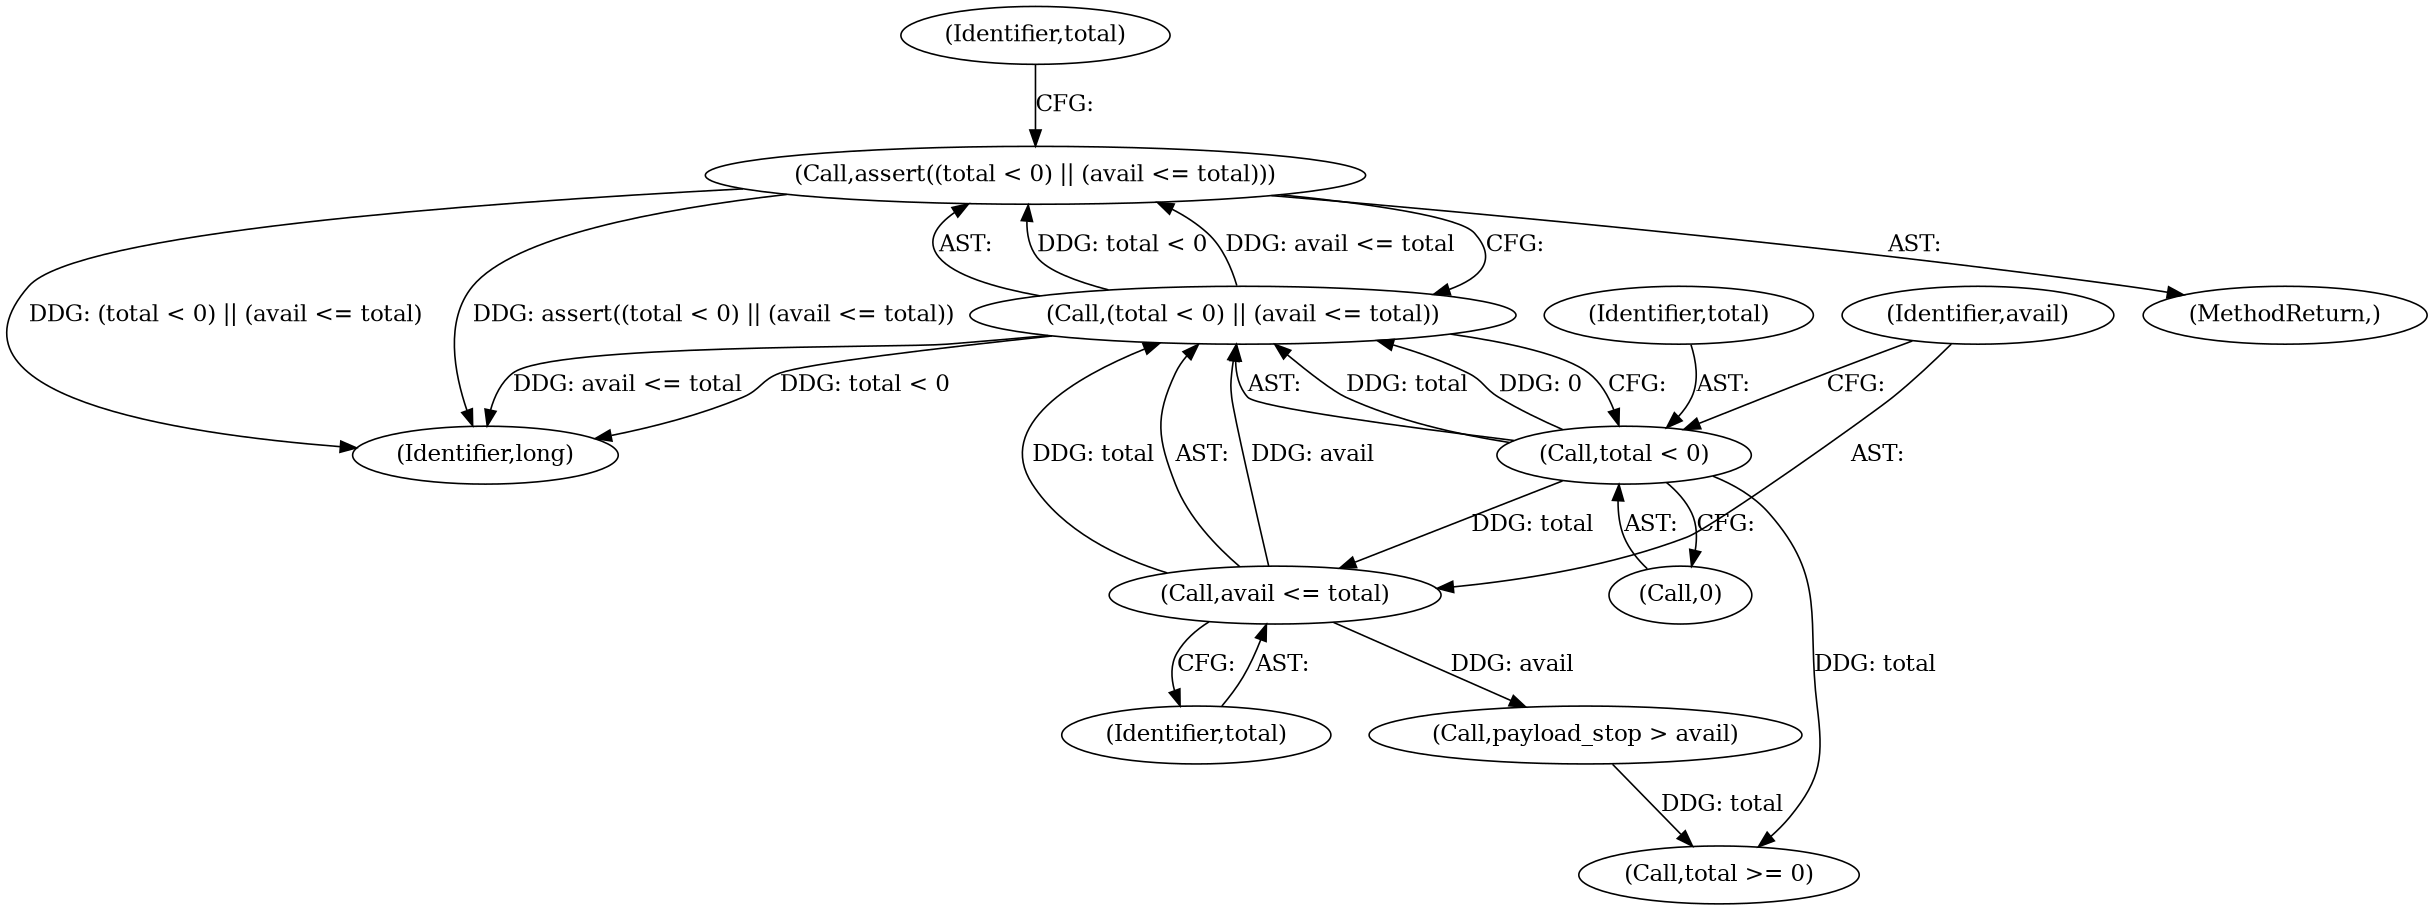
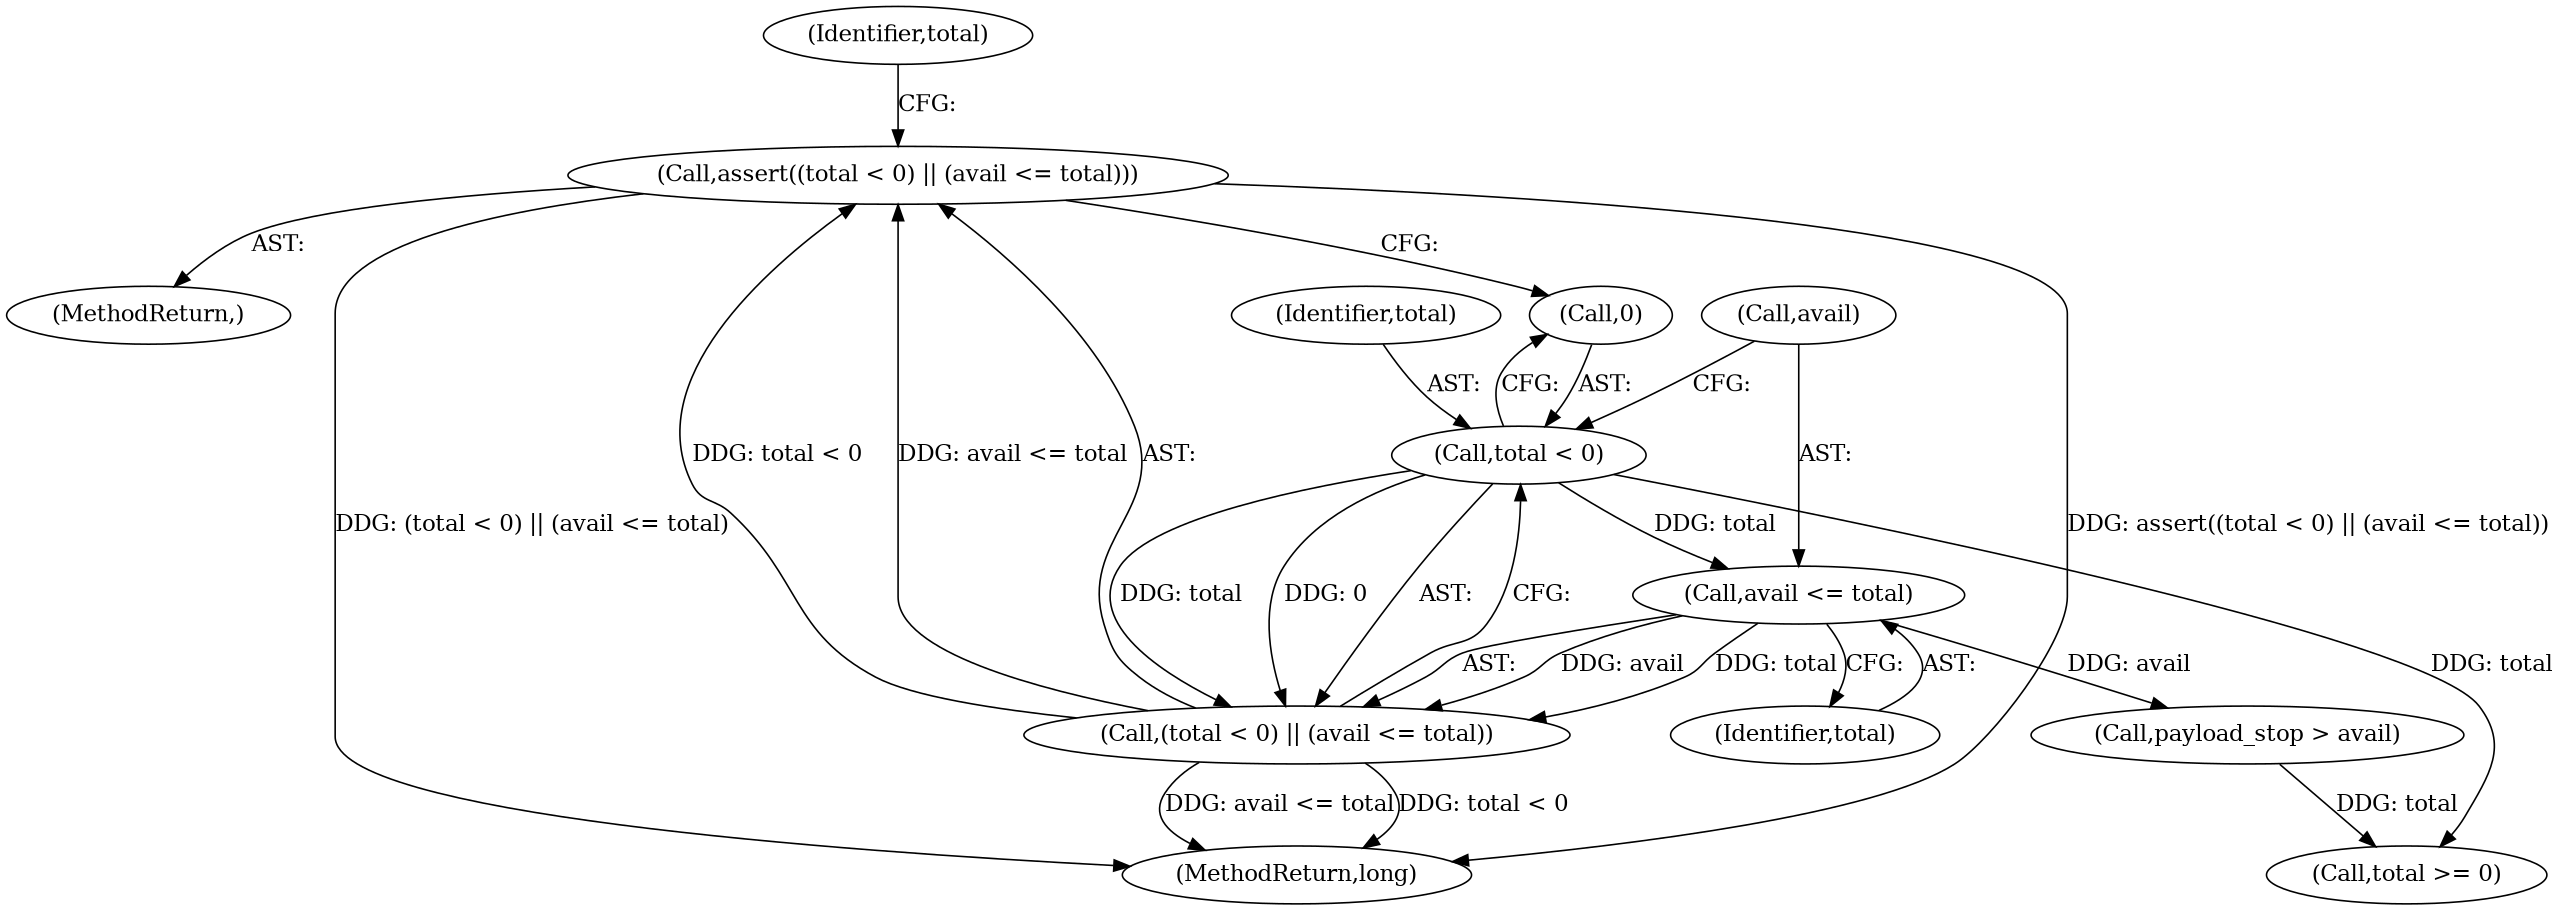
(1452, 222) -> (1300, 240)
(1978, 315) -> (1799, 315)
(485, 455) -> (1297, 875)
